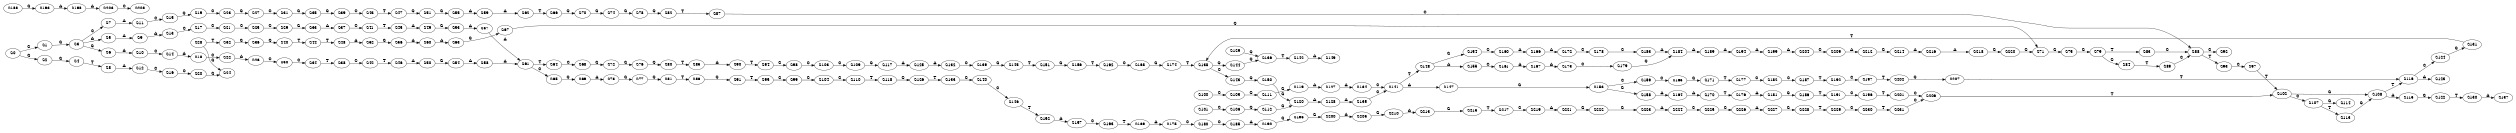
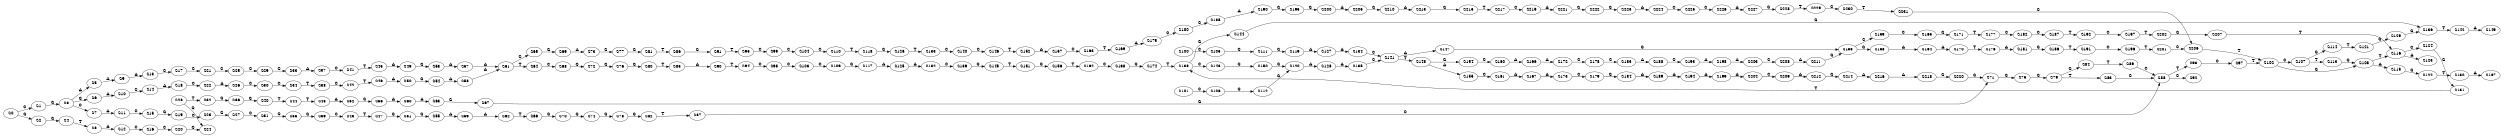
none -> (2364, 47)
(1660, 52) -> (1641, 62)
none -> (1816, 62)
